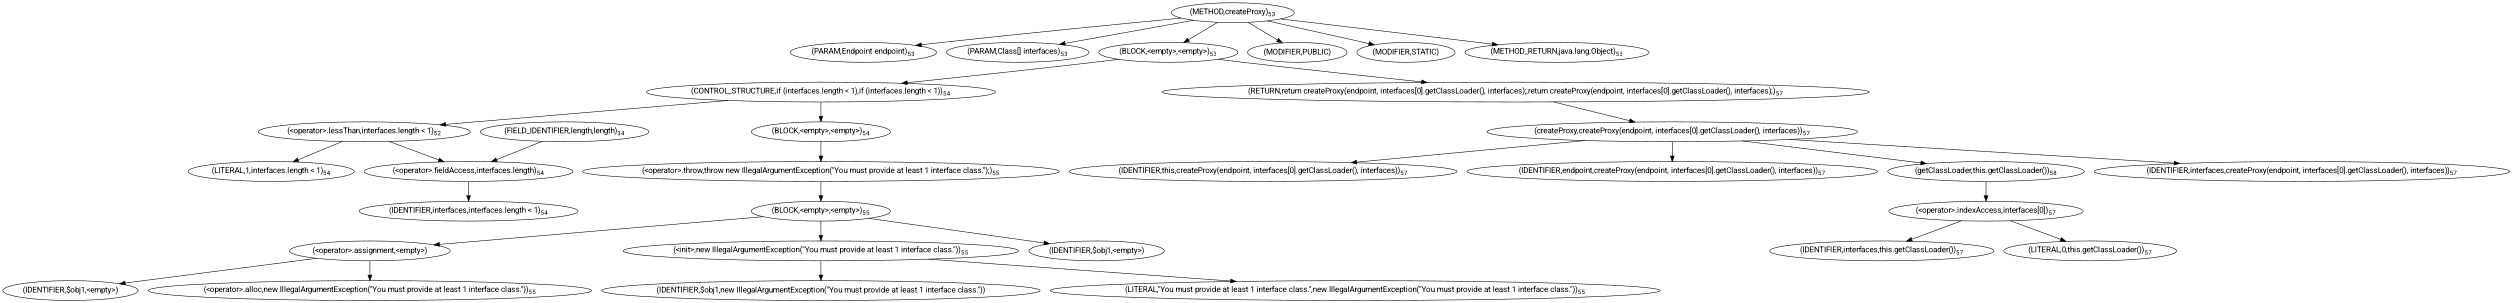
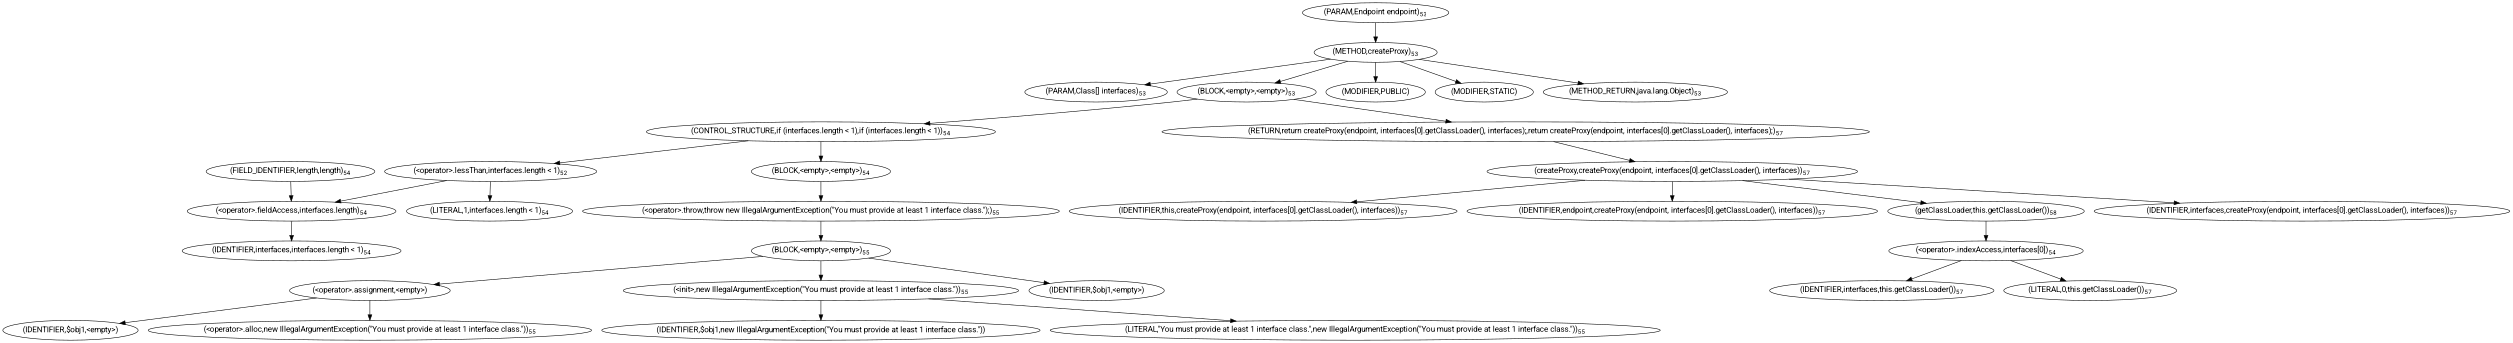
(1051, 31) -> (1376, 30)
(621, 131) -> (347, 171)
(2052, 210) -> (2052, 250)
